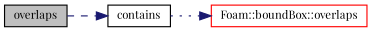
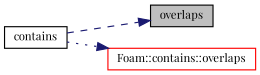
(82, 16) -> (103, 28)
(289, 16) -> (182, 59)
